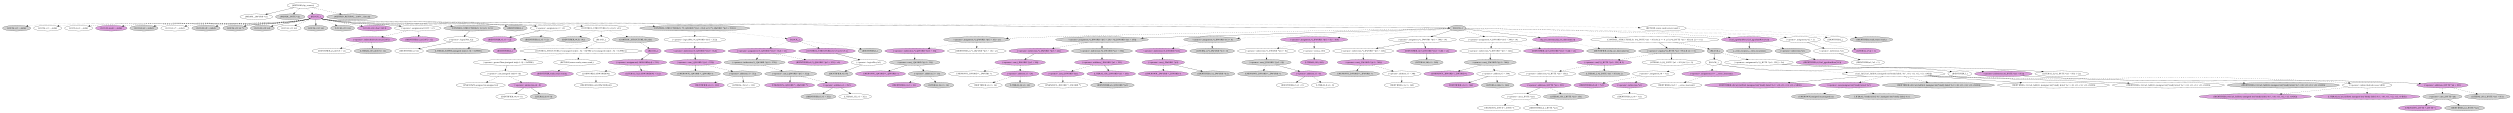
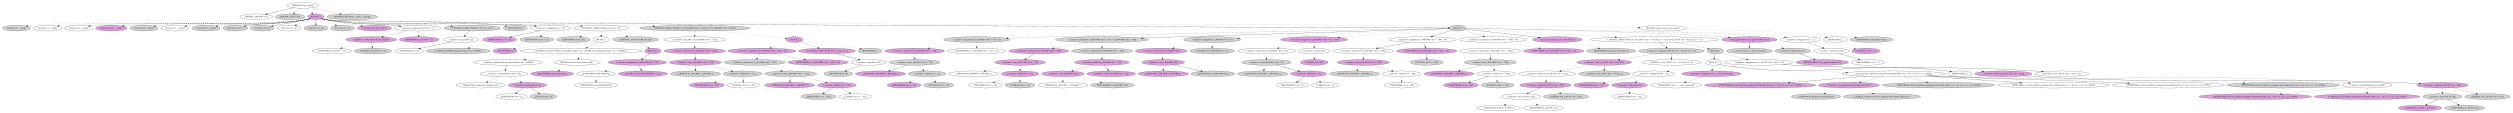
(1492, 45) -> none
